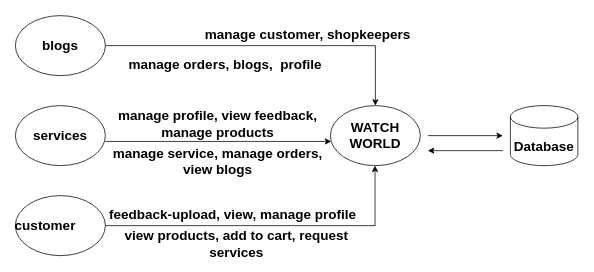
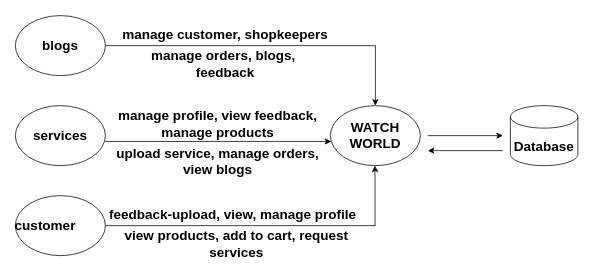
(308, 34) -> (225, 34)
(225, 64) -> (225, 64)
(218, 162) -> (218, 162)
